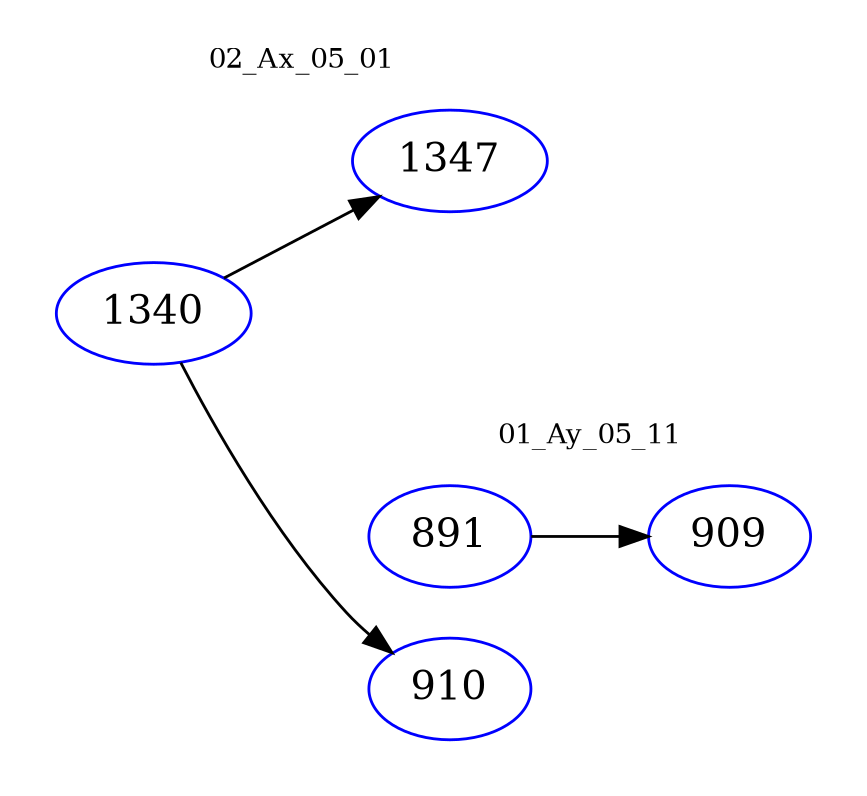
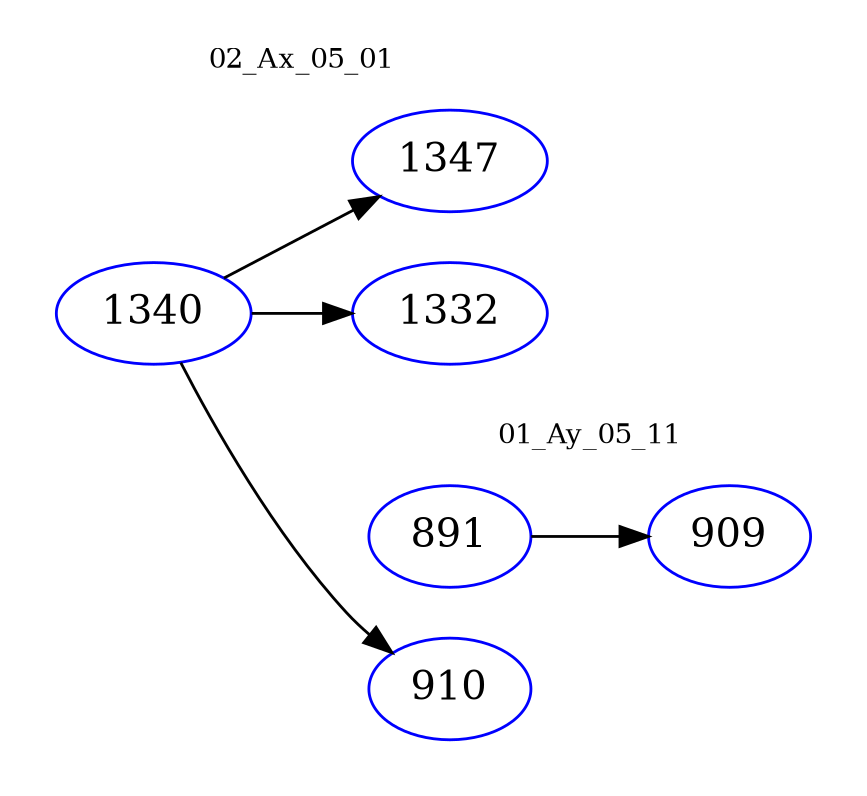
none -> (450, 313)
